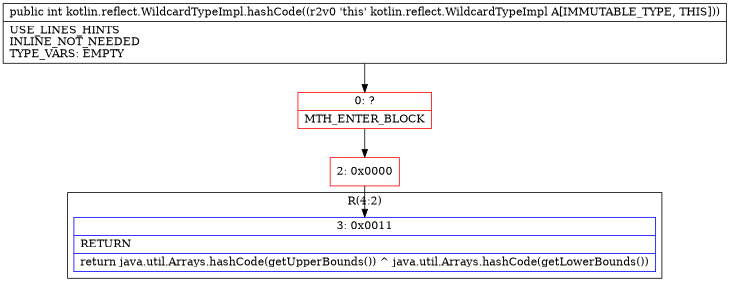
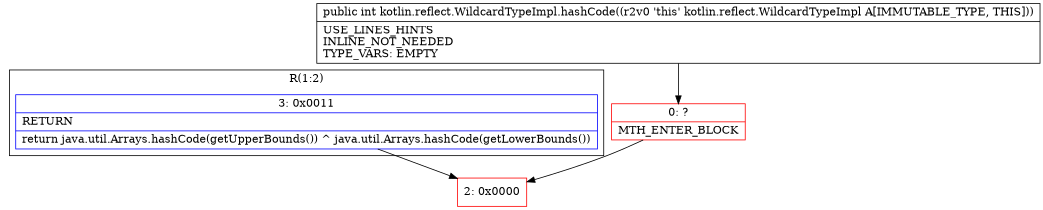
(365, 198) -> (414, 162)
(365, 202) -> (307, 79)
